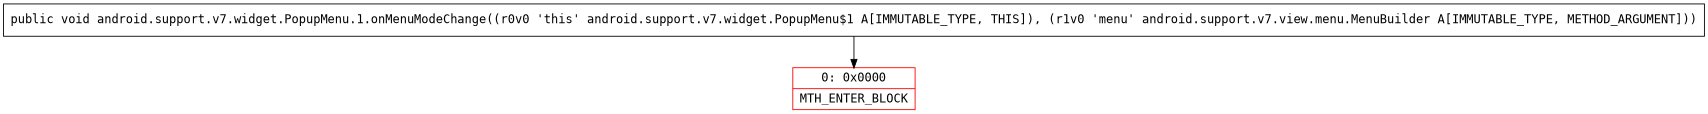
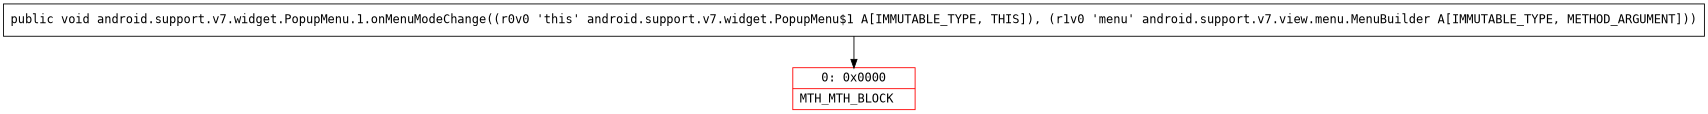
(854, 99) -> (847, 99)
